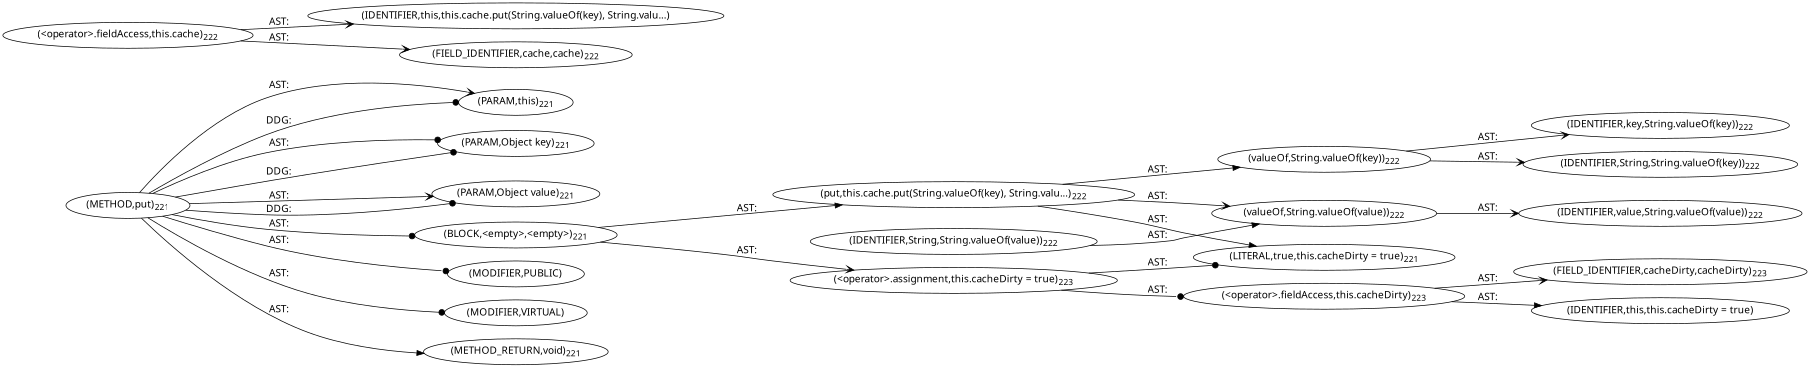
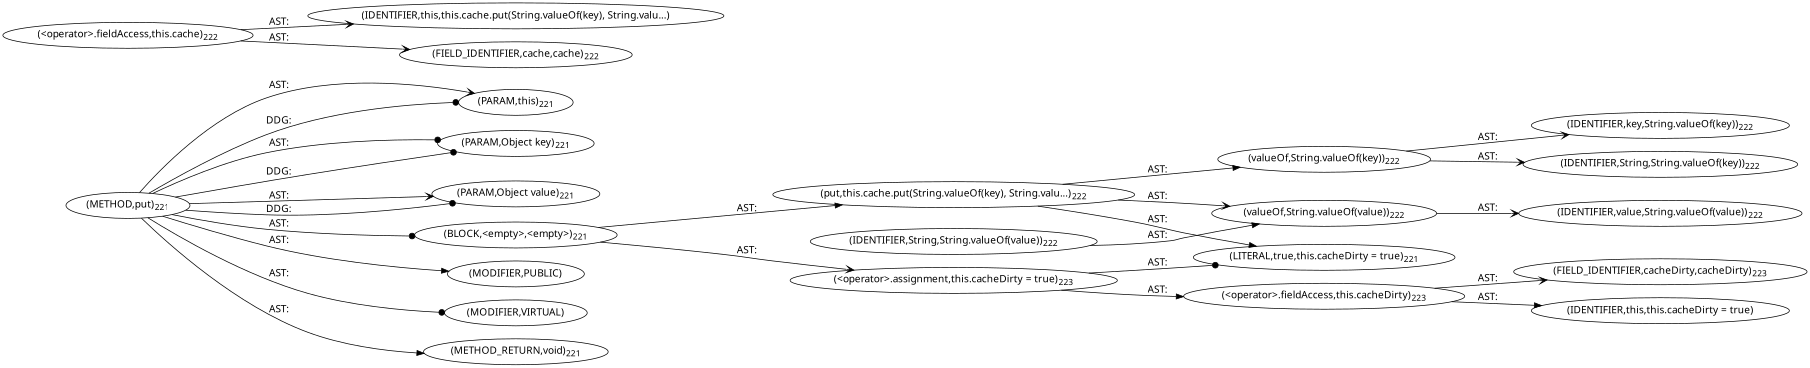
(300, 253) -> (300, 253)
(1119, 294) -> (1119, 294)
